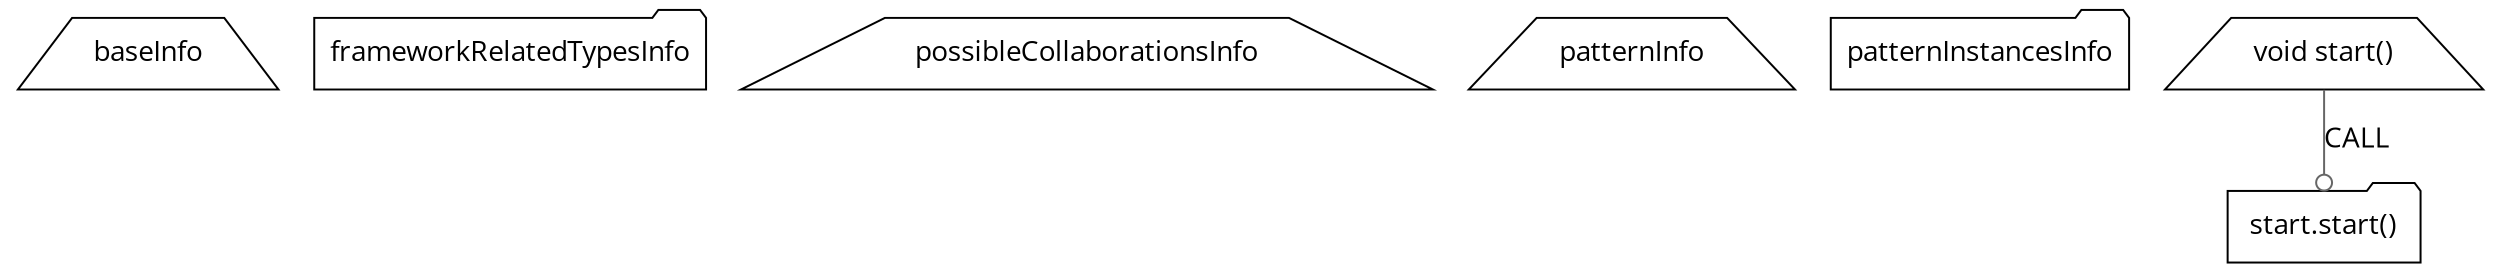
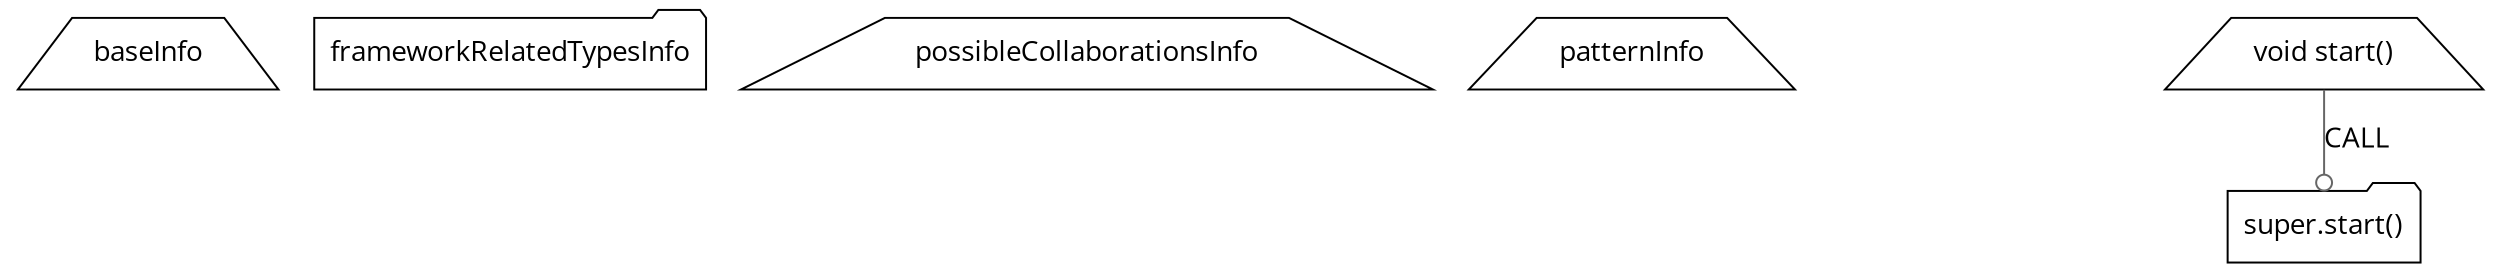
(1980, 54) -> none
(2324, 227) -> (2324, 227)
